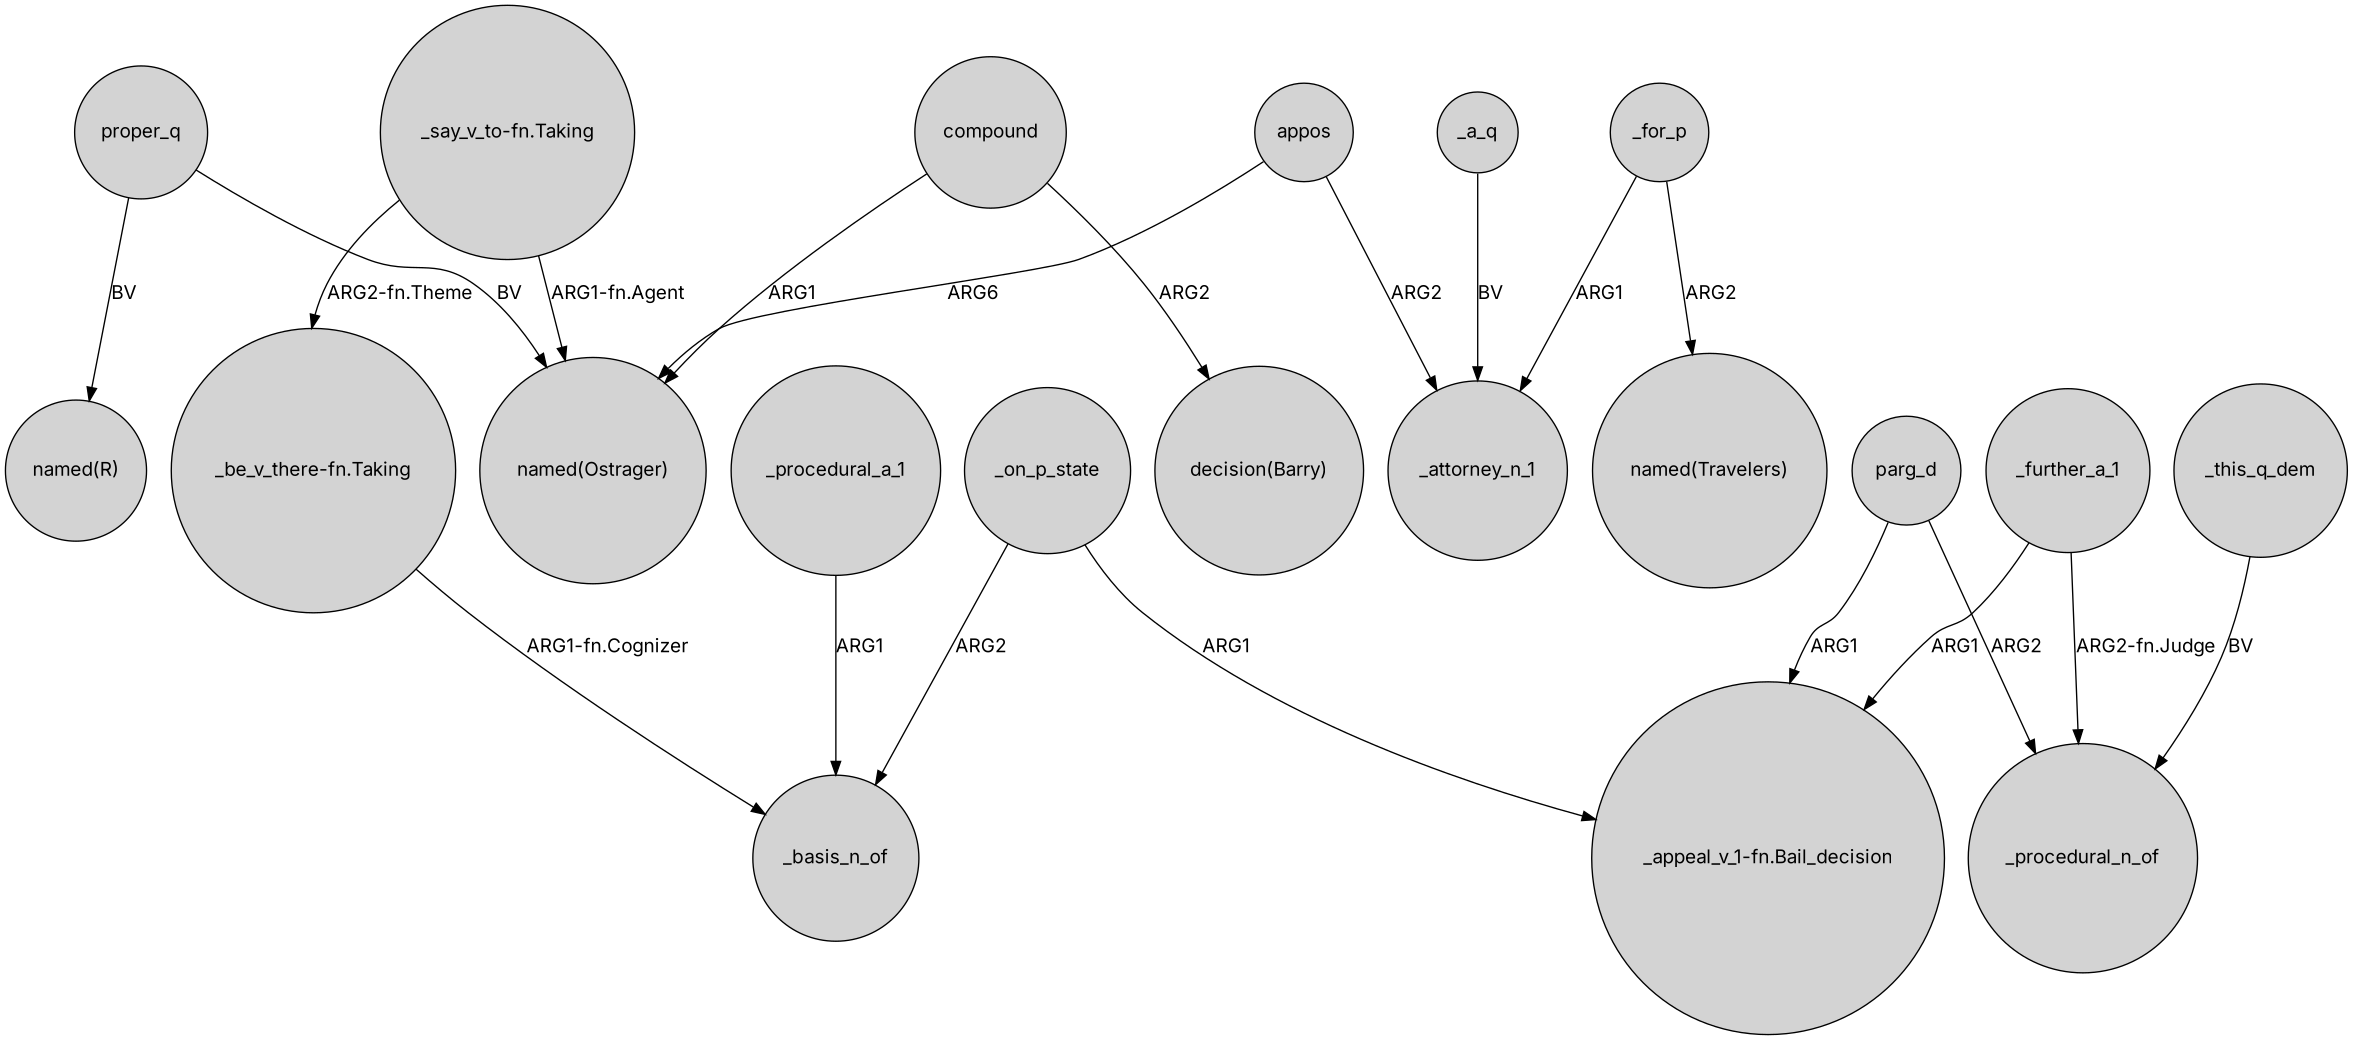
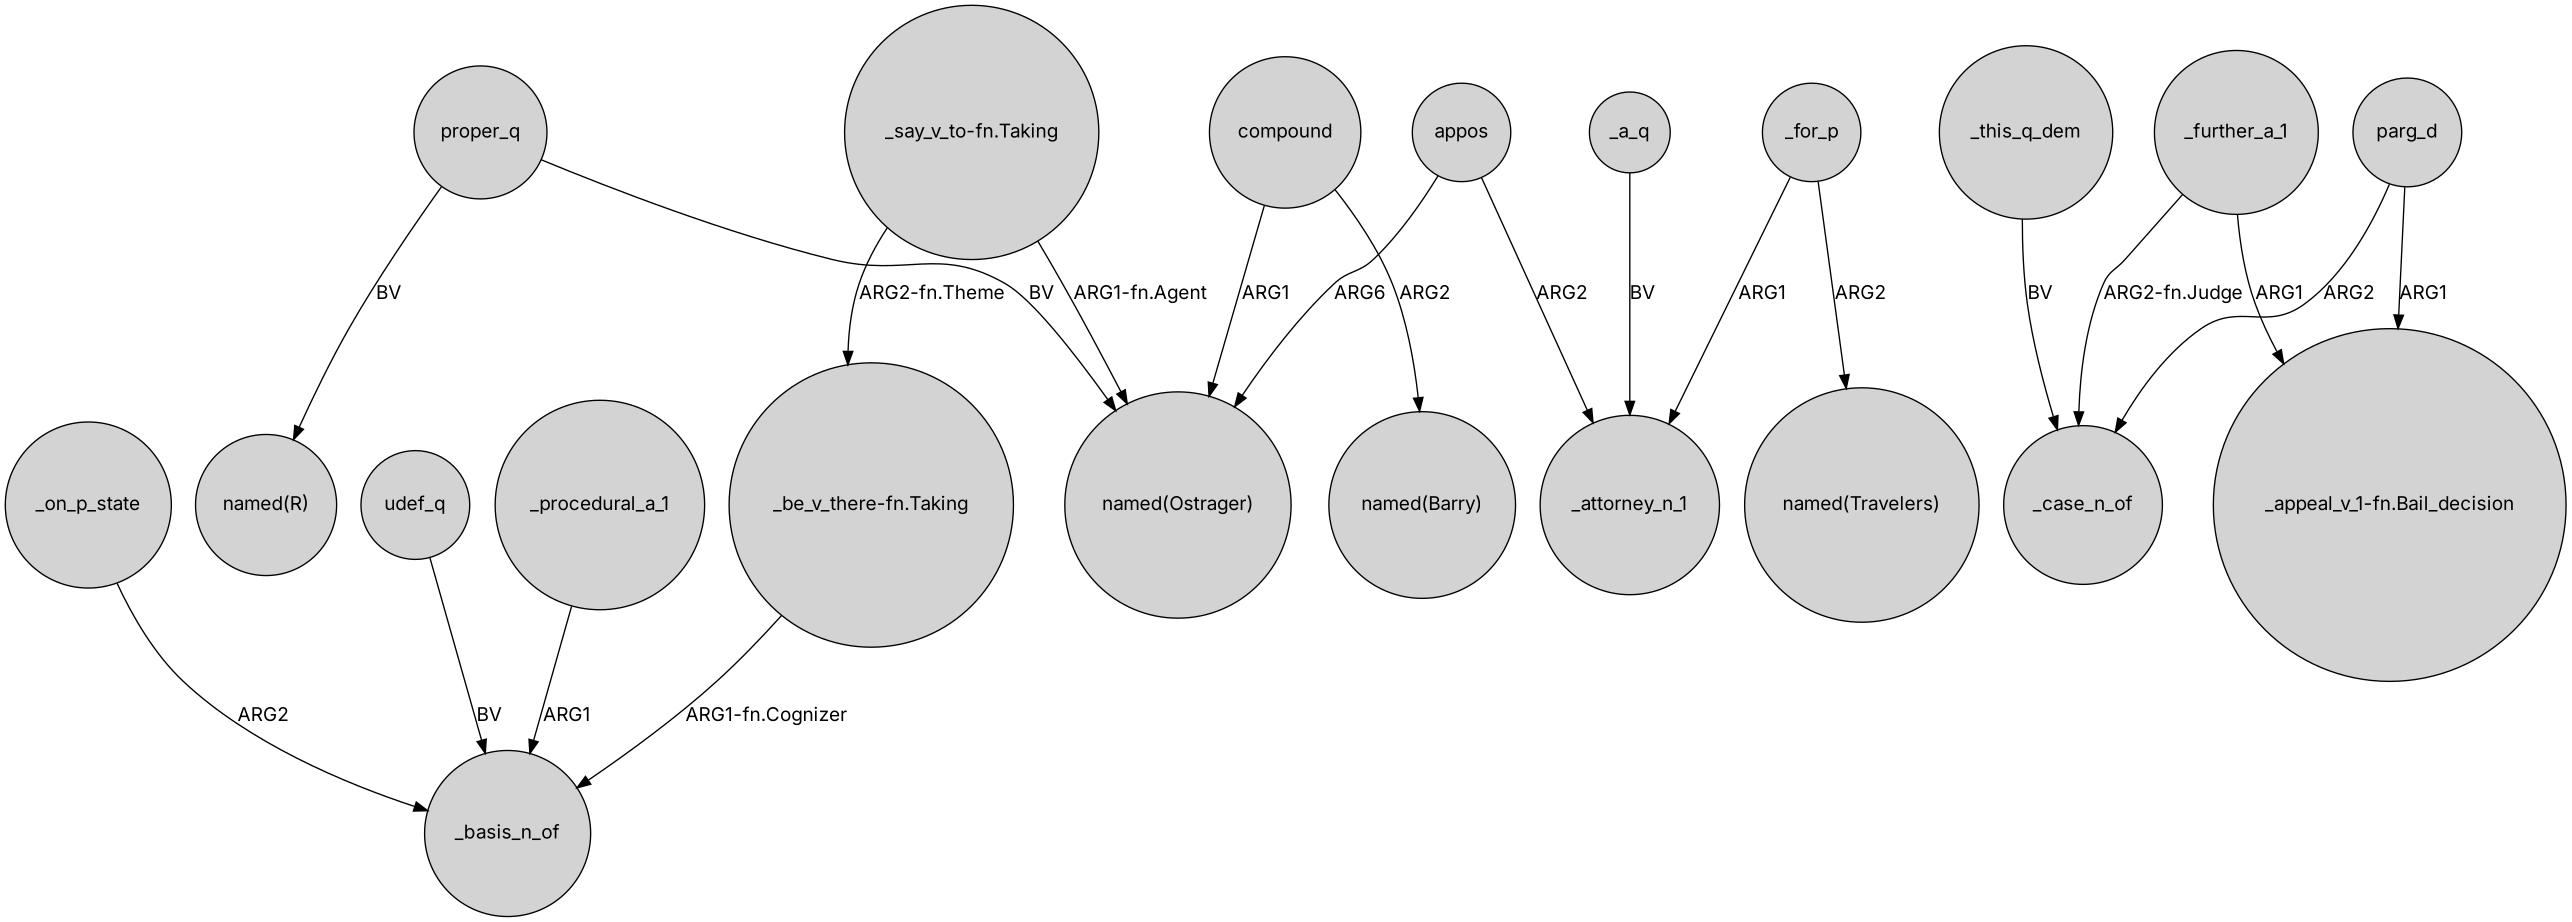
(1259, 471) -> (1422, 505)
none -> (415, 505)
(1312, 717) -> none
(2083, 858) -> (2083, 505)
